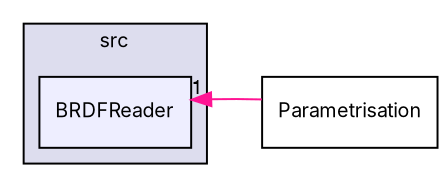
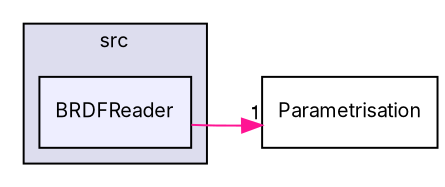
(237, 99) -> (219, 126)
